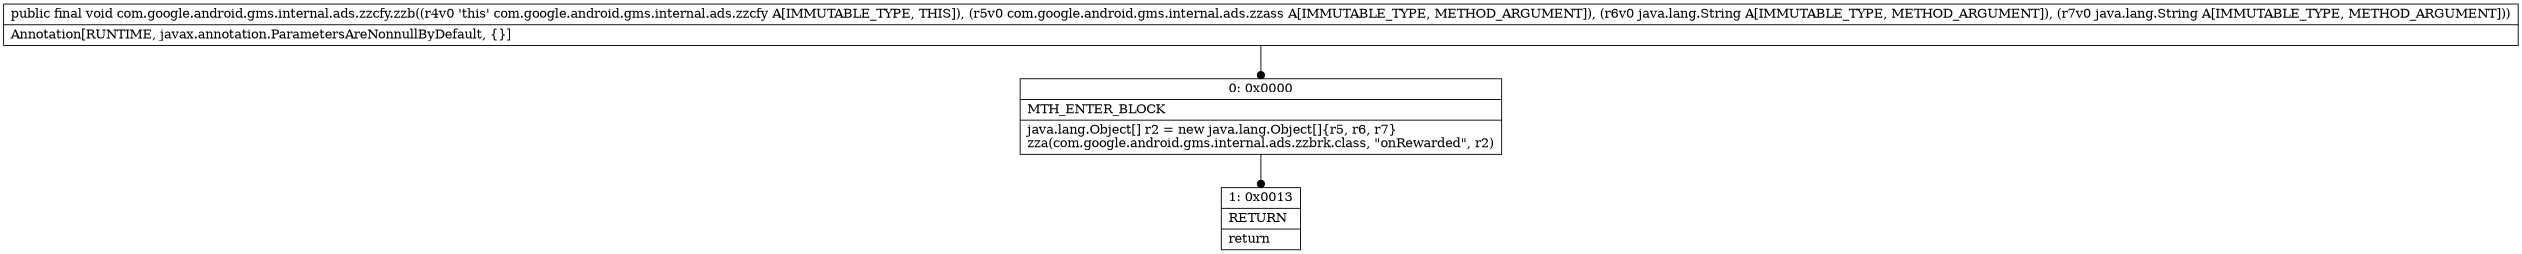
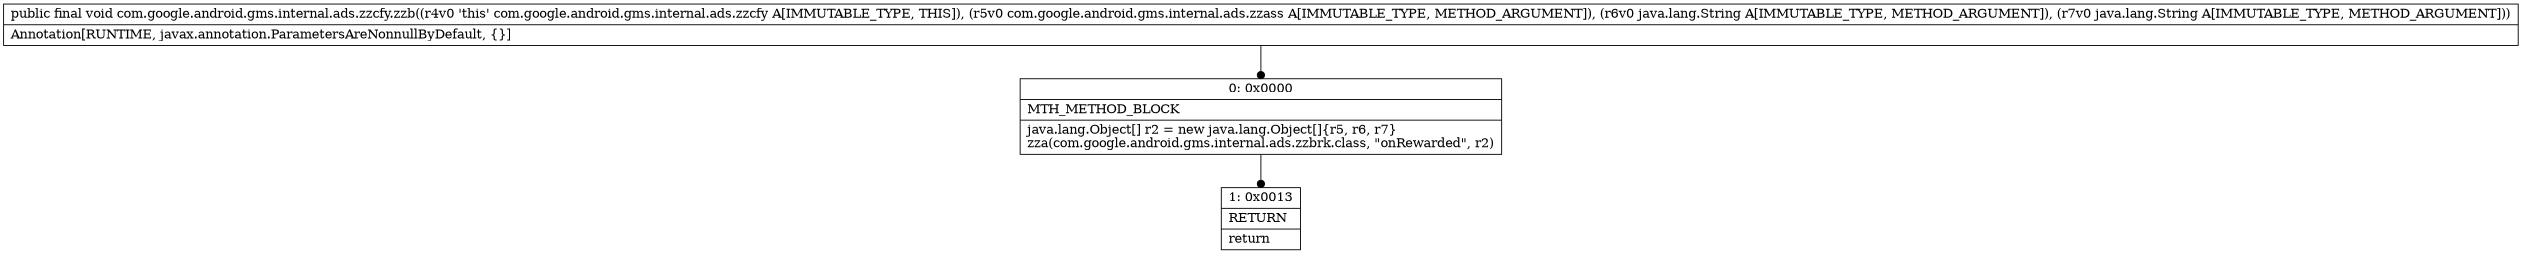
(1097, 109) -> (1103, 109)
